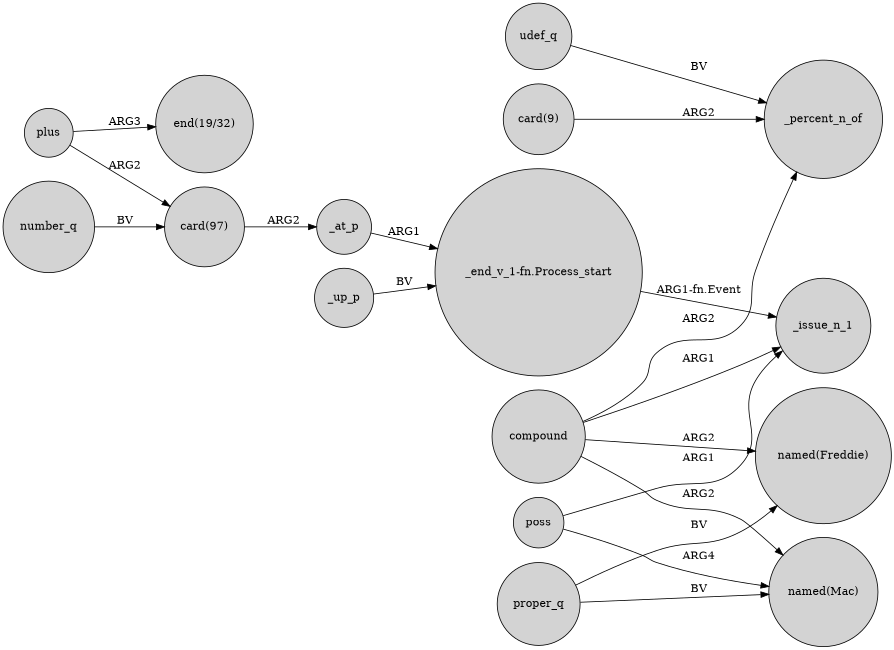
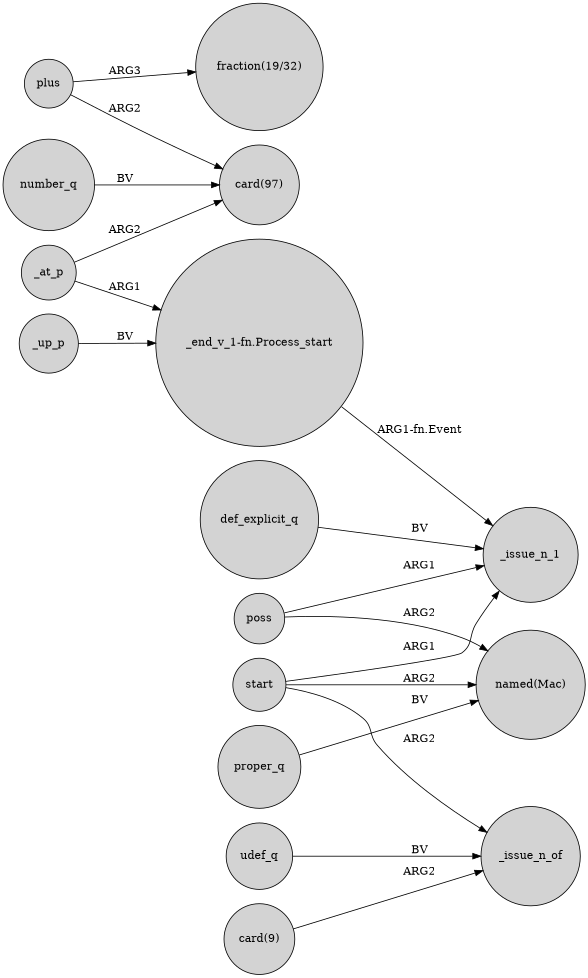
(823, 119) -> (531, 856)
(204, 124) -> (259, 67)
(276, 227) -> (145, 233)
(539, 437) -> (259, 685)
(823, 456) -> none
none -> (259, 520)
(699, 557) -> (420, 613)
